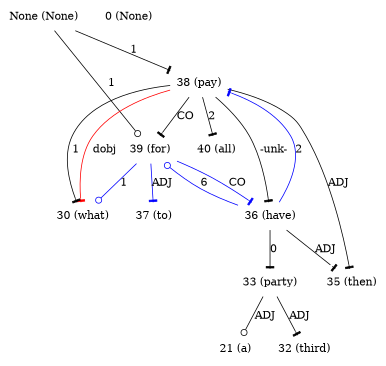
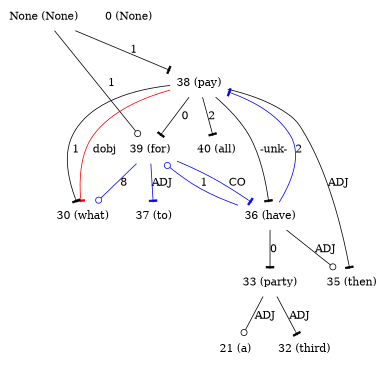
(185, 116) -> (185, 116)
(124, 183) -> (124, 183)
(204, 183) -> (204, 183)
(308, 247) -> (308, 247)
